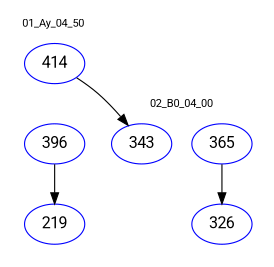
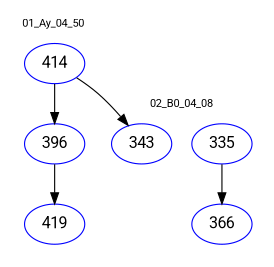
none -> (55, 98)
(182, 104) -> (182, 104)
(222, 144) -> (222, 144)
(55, 224) -> (55, 224)
(222, 224) -> (222, 224)
